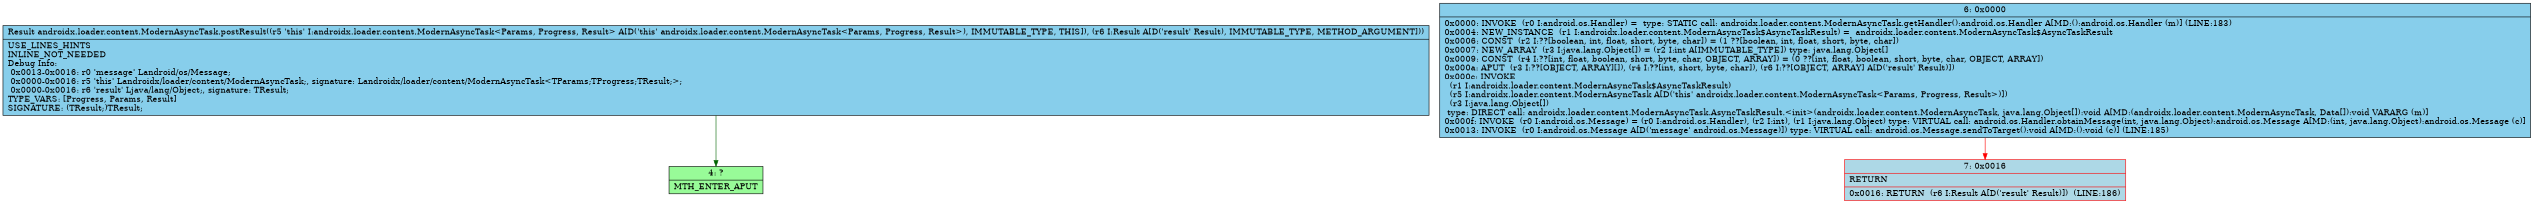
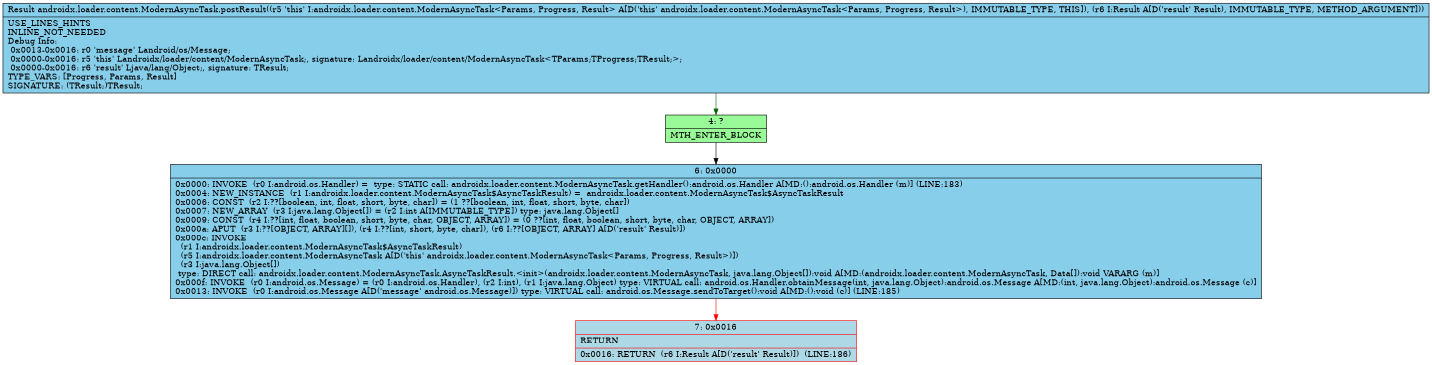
none -> (716, 150)
(716, 187) -> (716, 135)
